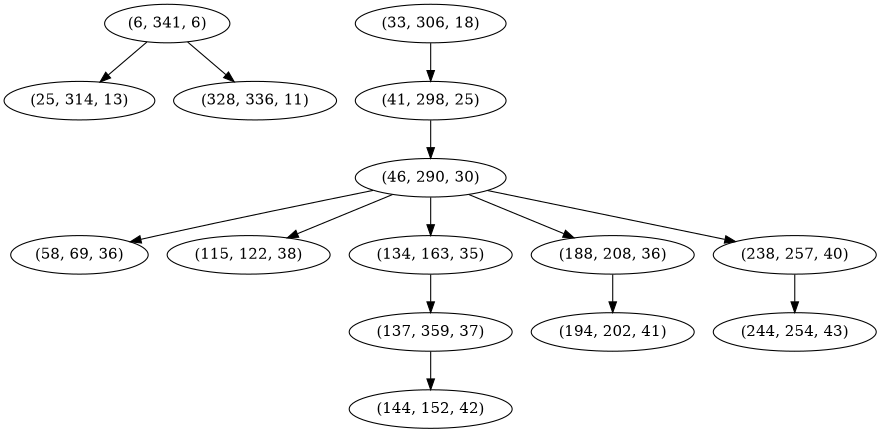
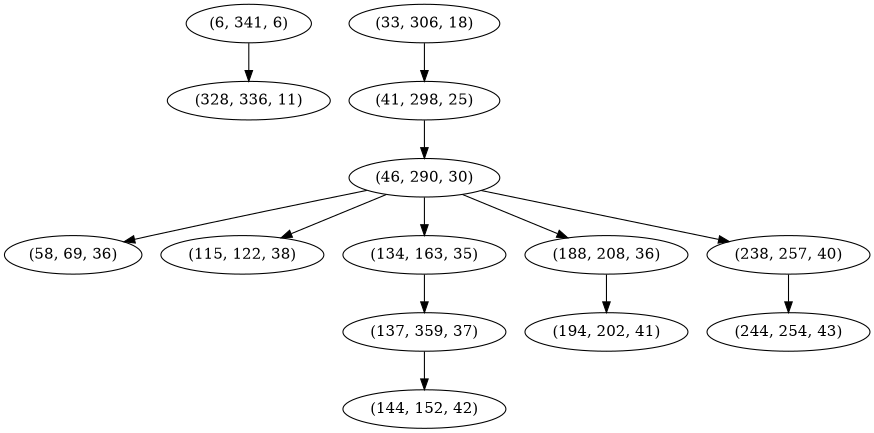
(79, 101) -> none
